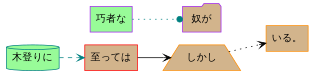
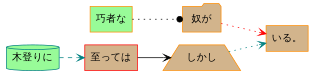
(111, 19) -> (111, 19)
(155, 19) -> (155, 19)
(202, 19) -> (202, 19)
none -> (240, 28)
(244, 48) -> (244, 48)
